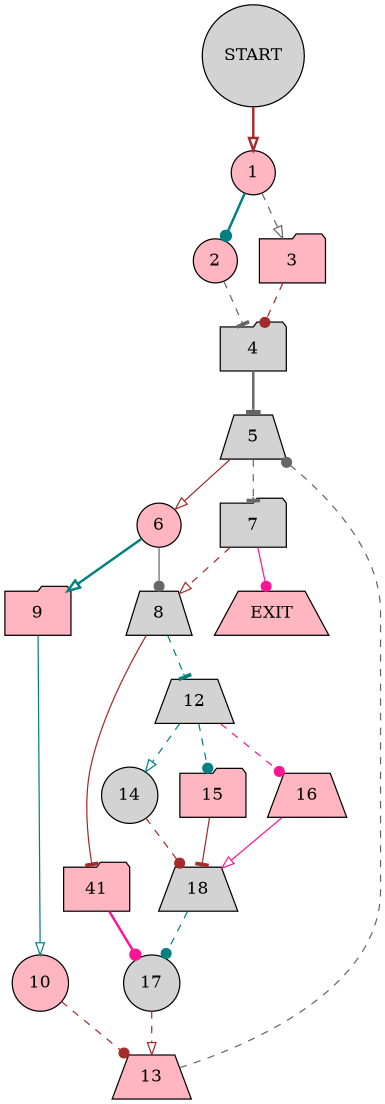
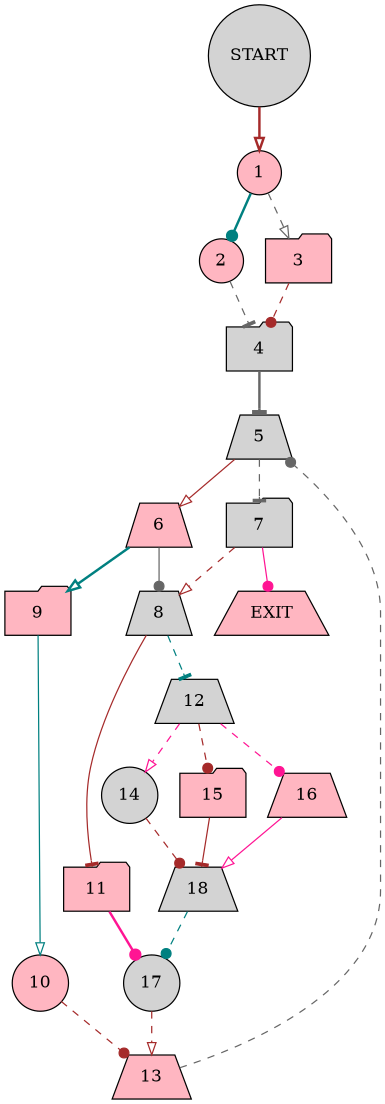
(159, 525) -> (159, 525)
(166, 743) -> (166, 743)
(203, 743) -> (203, 743)
(97, 889) -> (97, 889)
